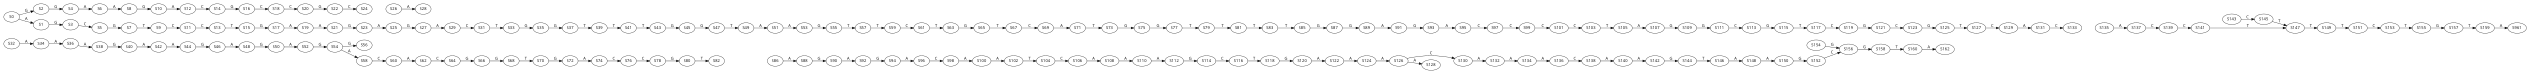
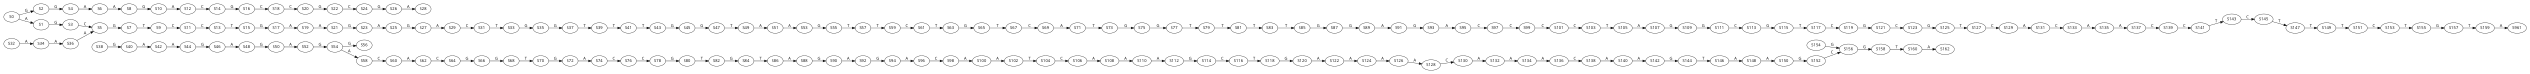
none -> (377, 9)
none -> (2087, 28)
(2246, 28) -> (2215, 24)
(83, 47) -> (84, 37)
(1429, 56) -> (1446, 63)
none -> (746, 61)
